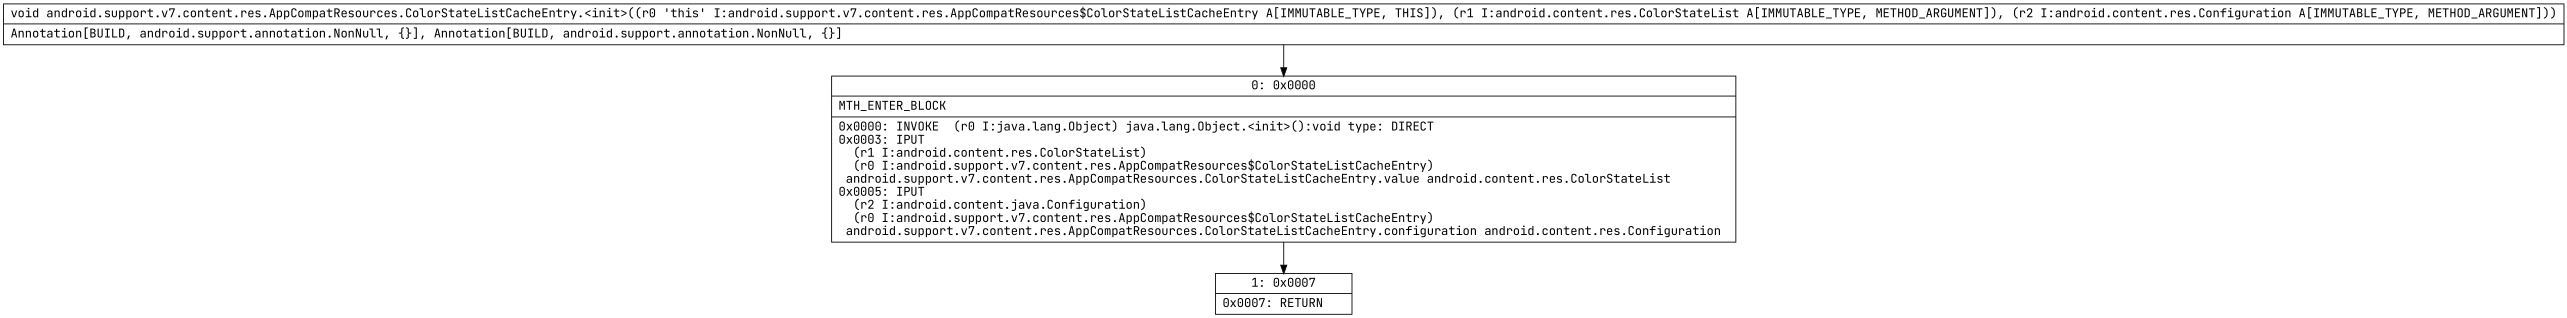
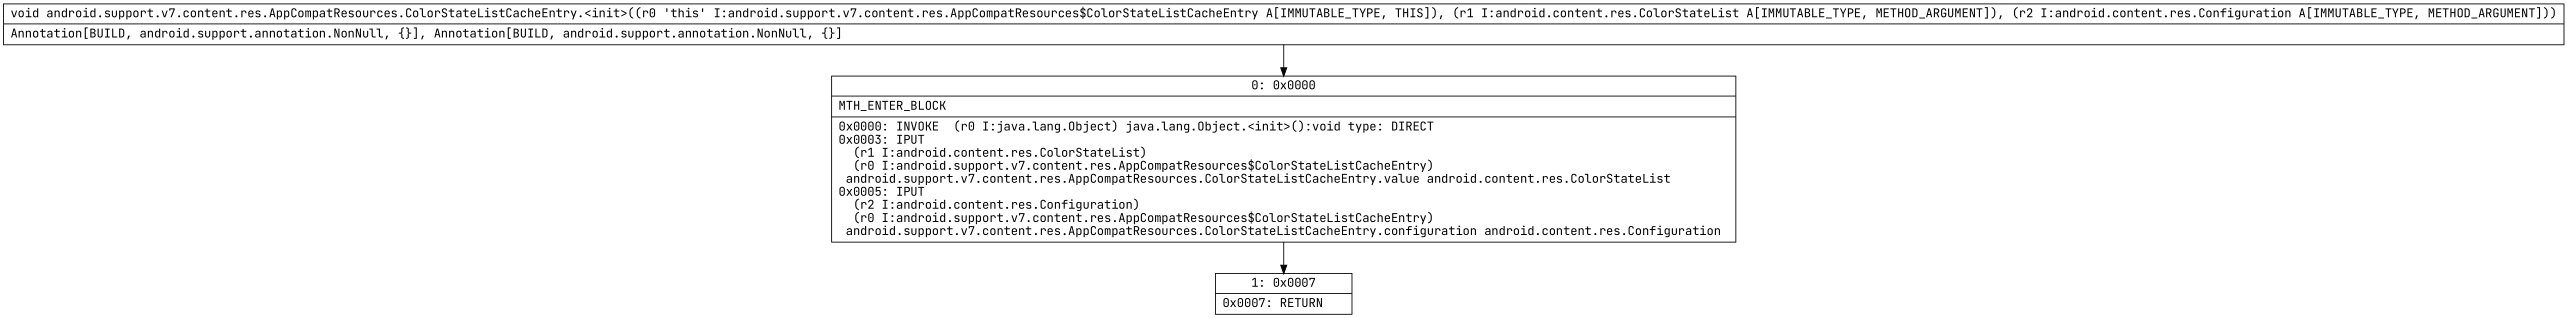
(993, 205) -> (989, 205)
